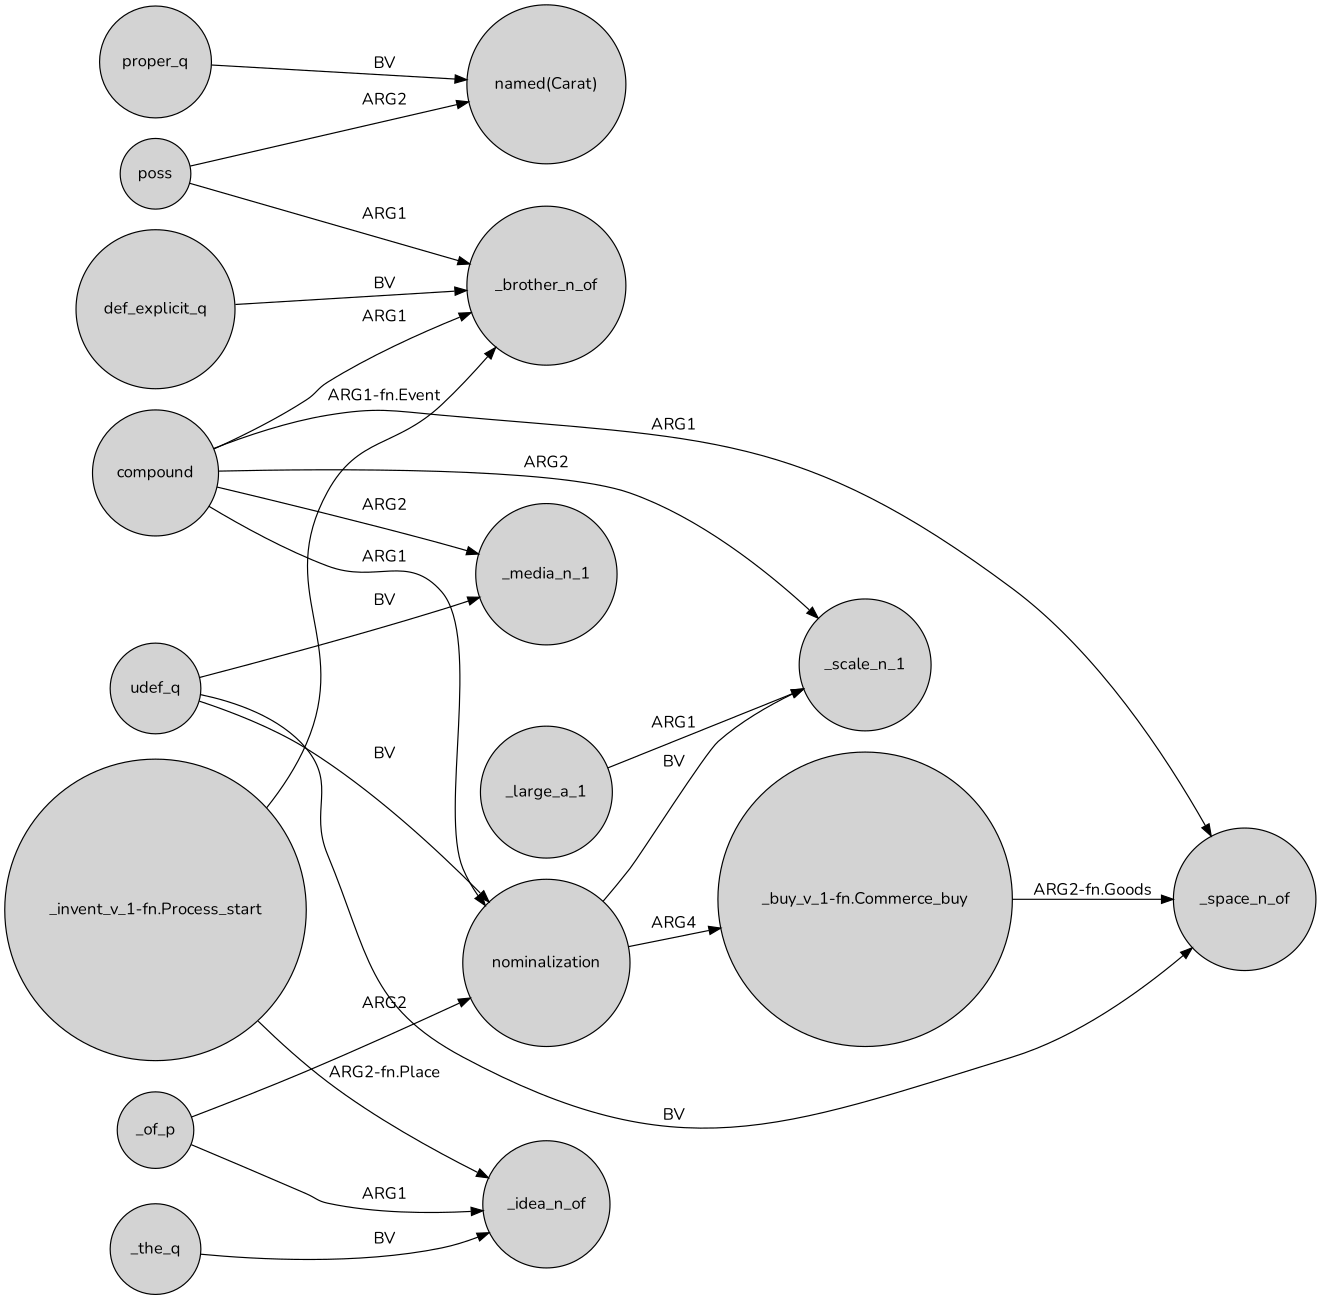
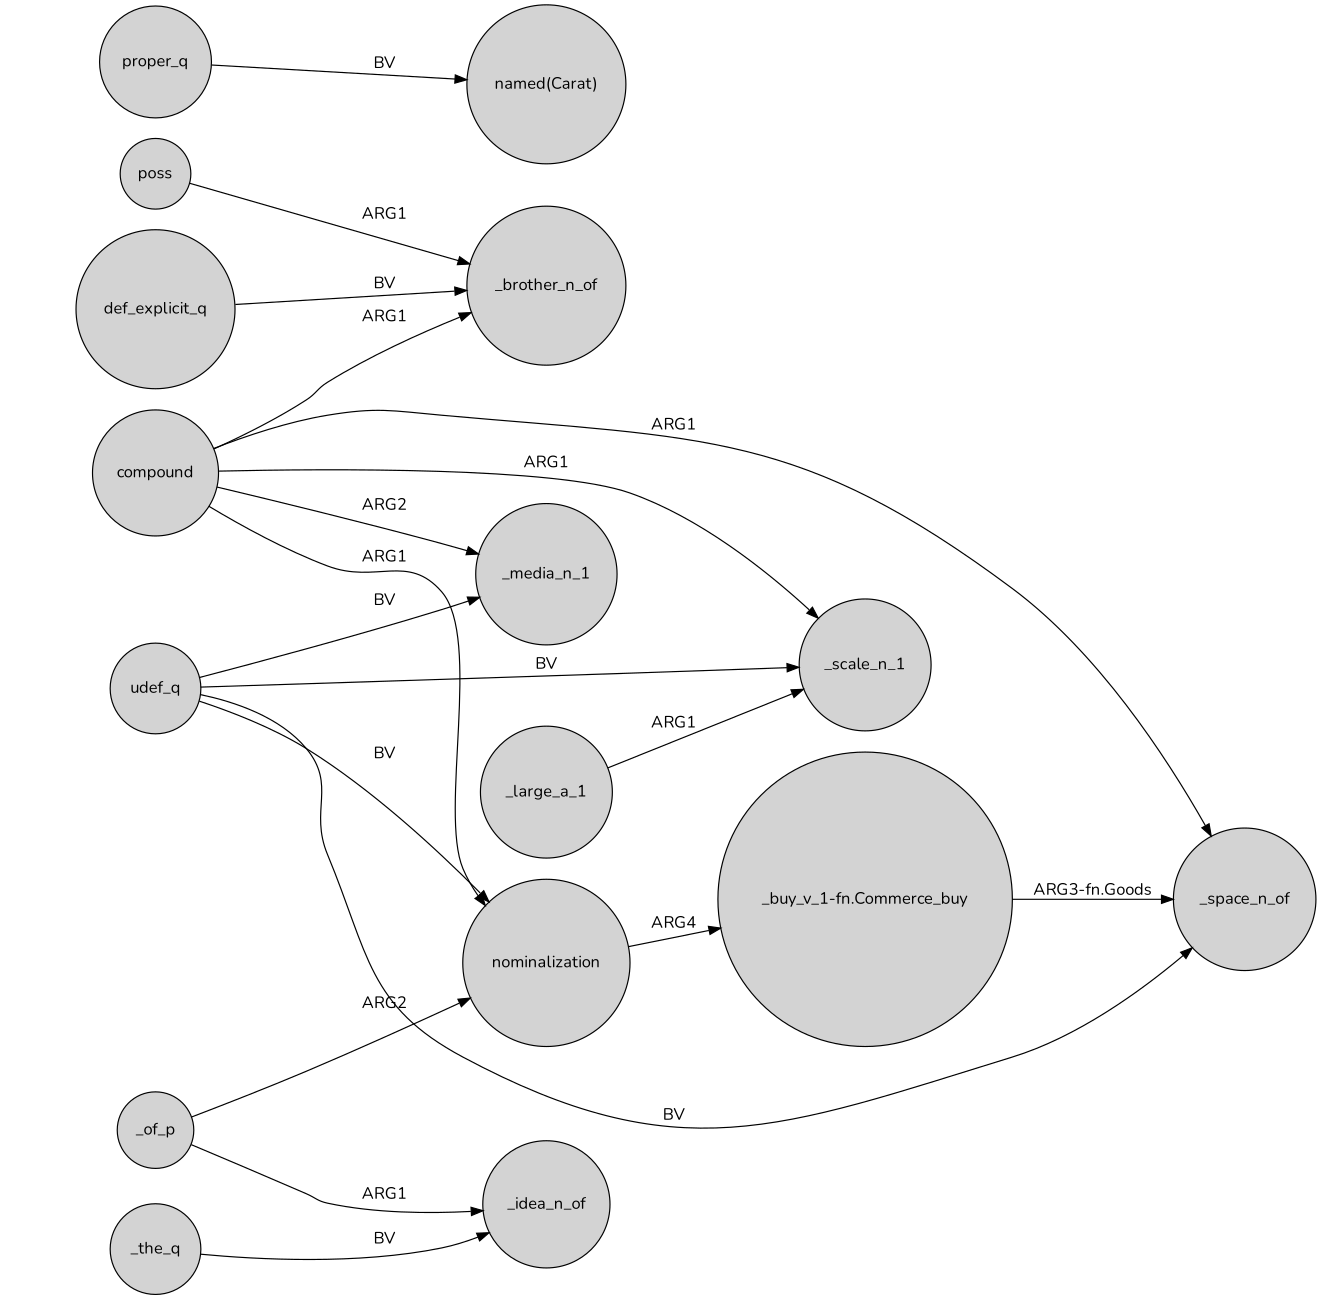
(324, 135) -> none
(546, 463) -> (546, 463)
(686, 785) -> (494, 678)
(1093, 891) -> (1093, 891)
(156, 910) -> none
